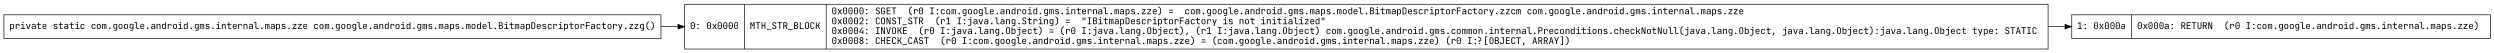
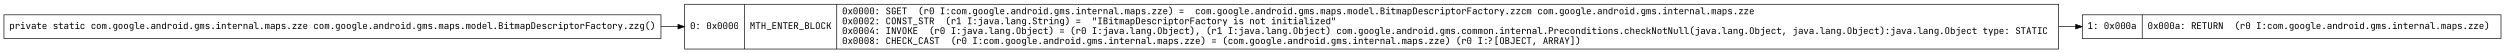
(785, 26) -> (791, 26)
